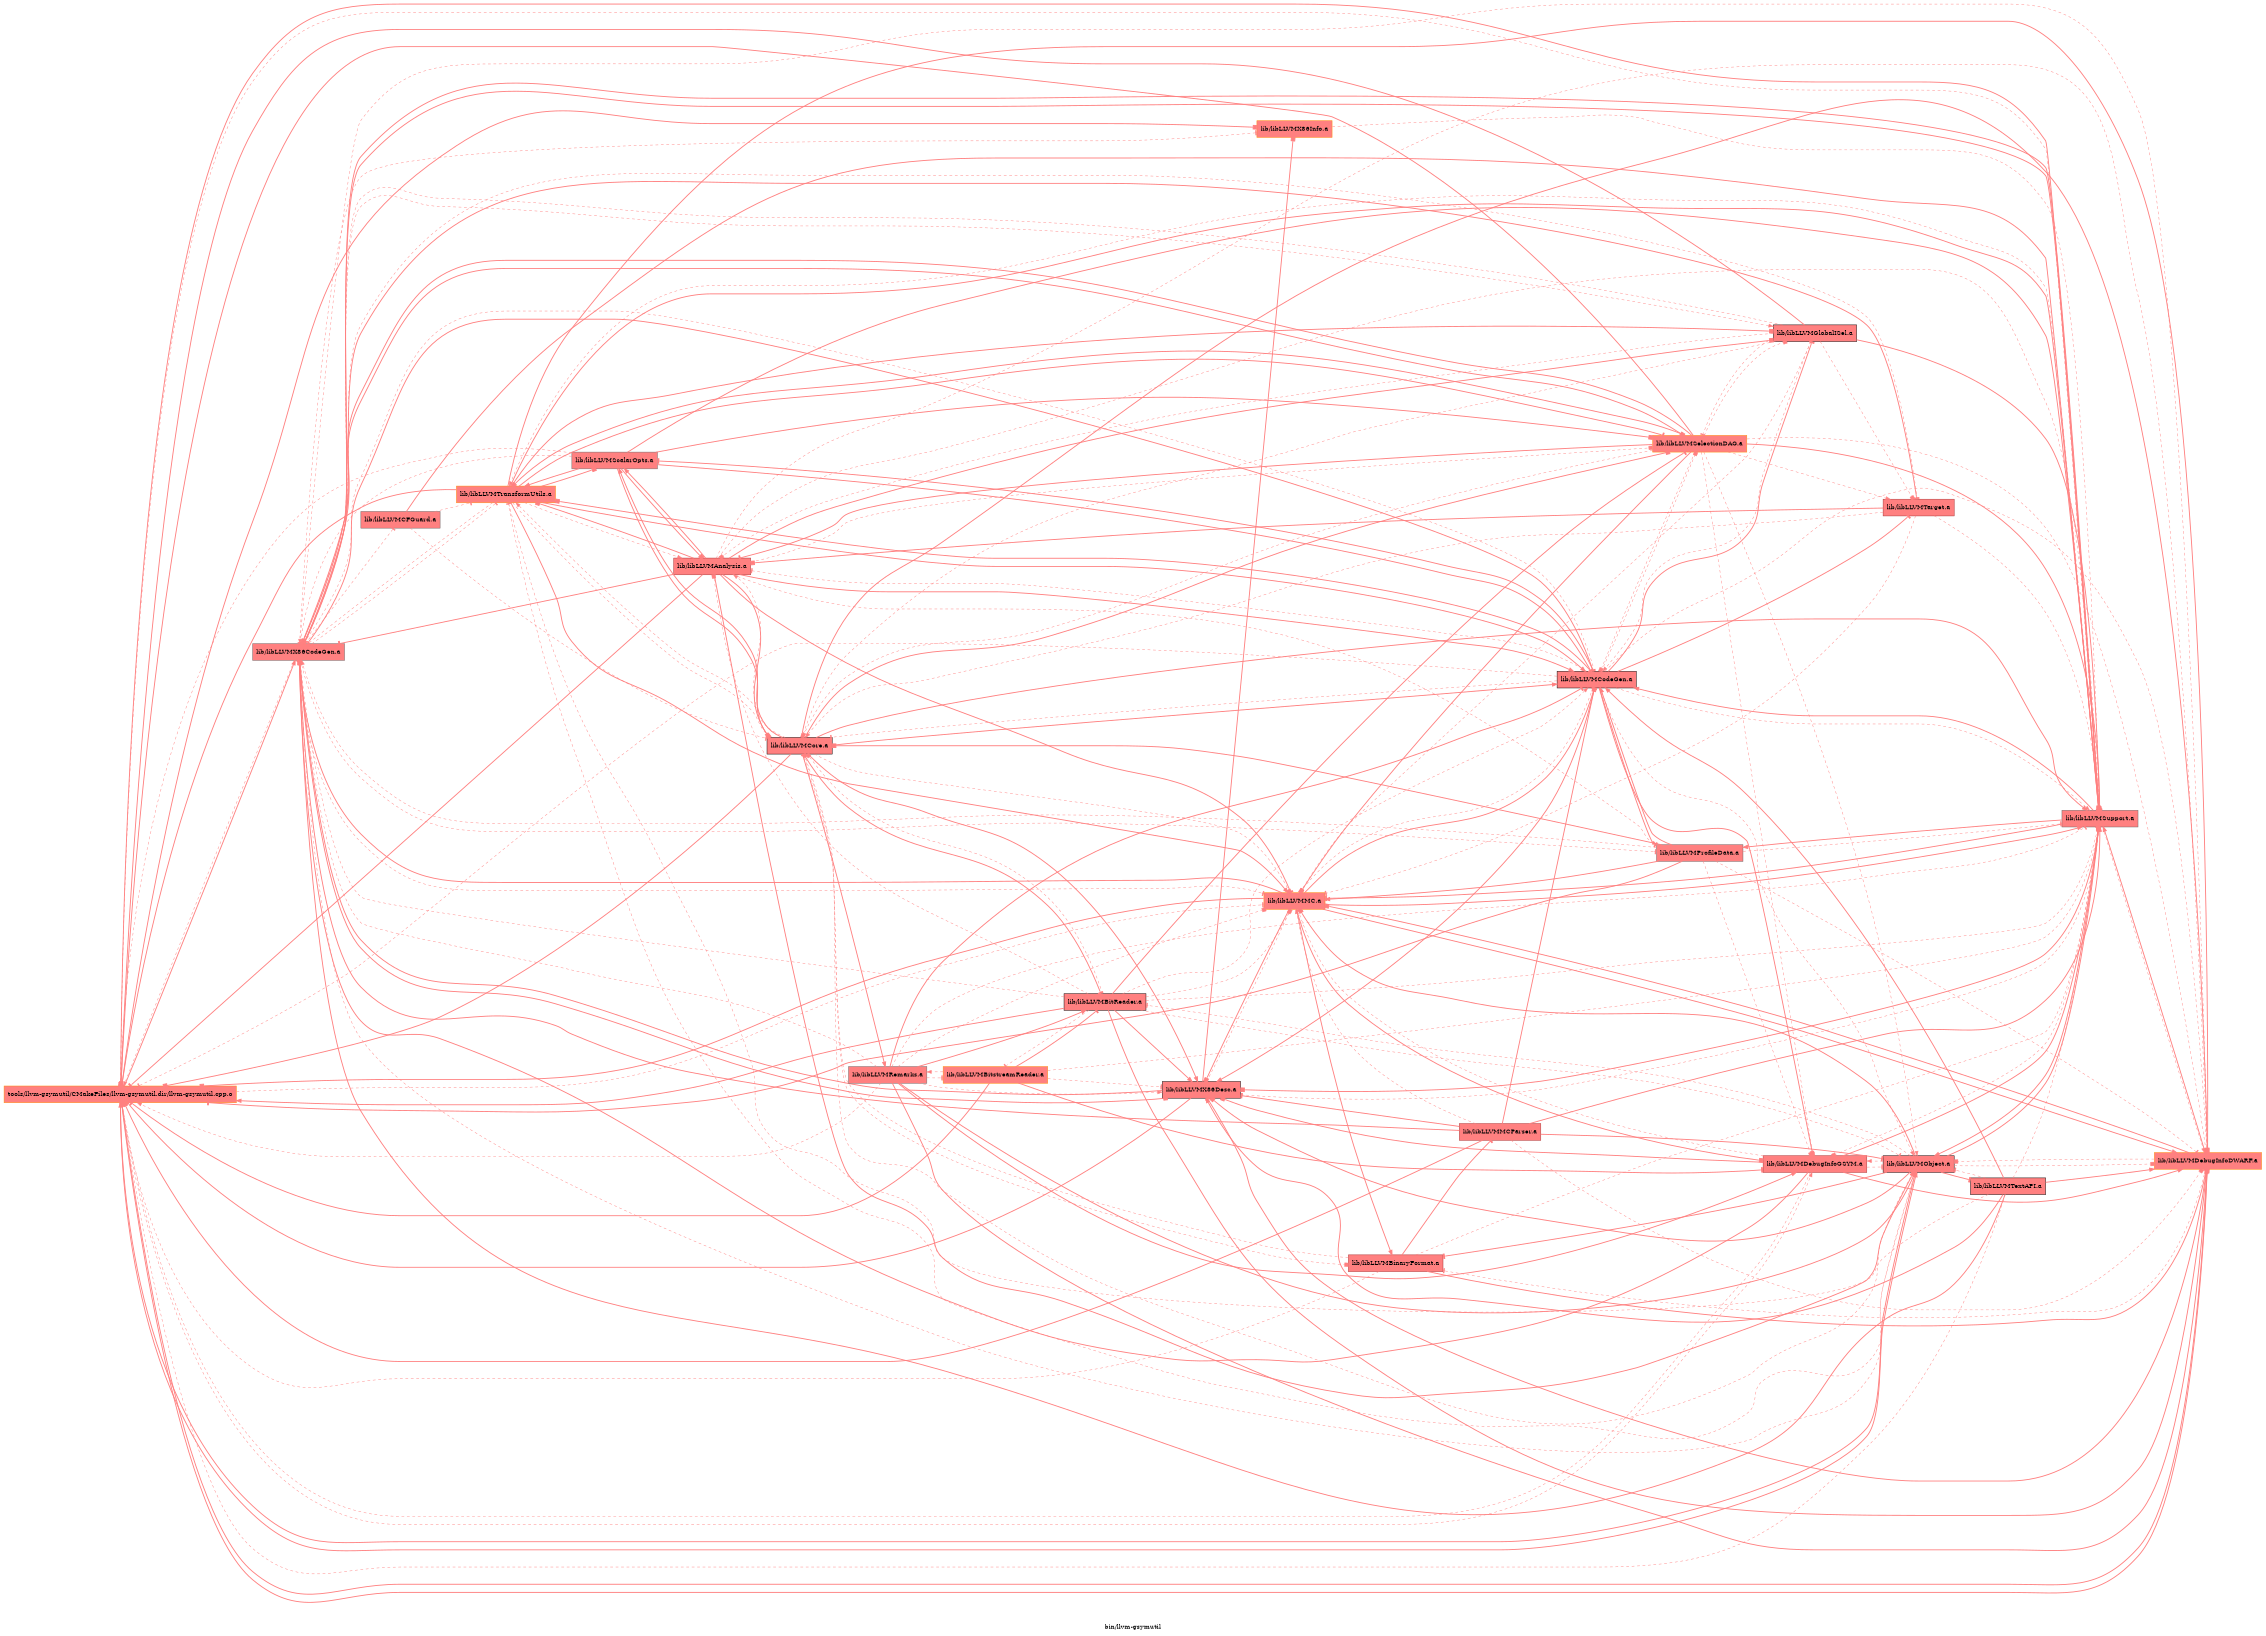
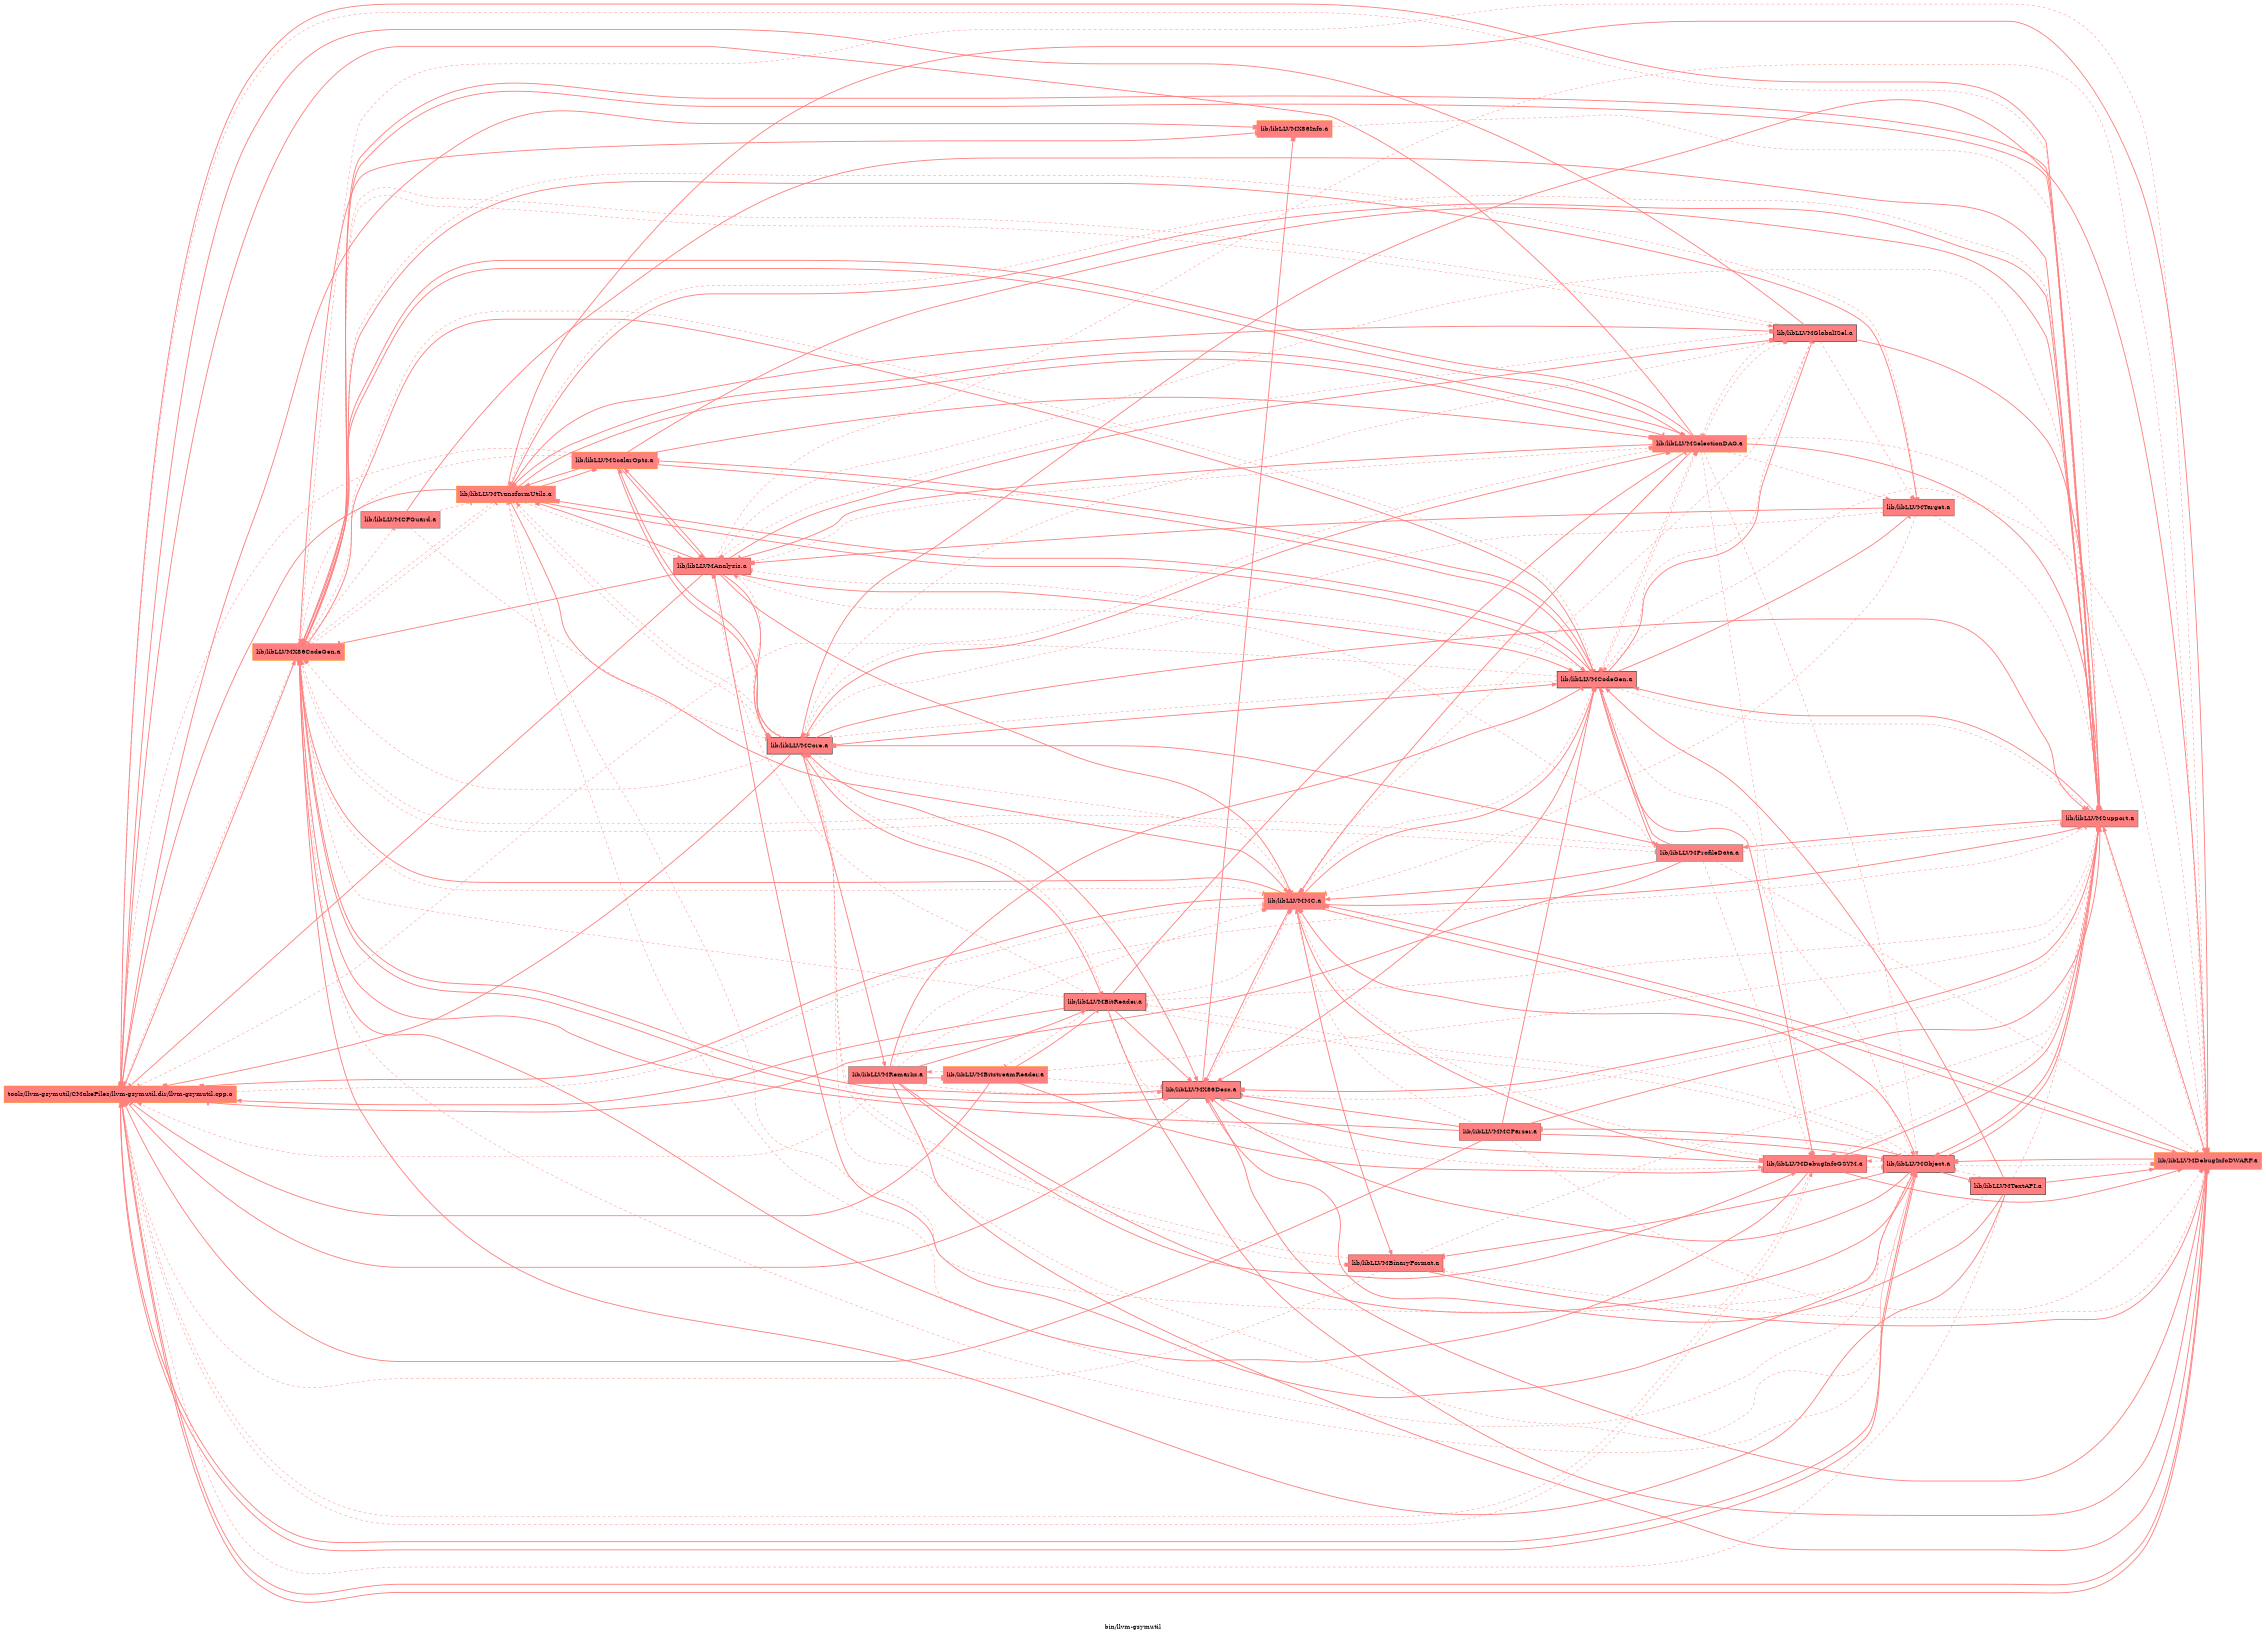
(570, 149) -> (570, 149)
(615, 460) -> (615, 460)
(299, 652) -> (299, 652)
(1318, 839) -> (1402, 1155)
(1696, 879) -> none
(493, 954) -> (524, 789)
(934, 1078) -> (934, 1078)
(2057, 1160) -> (2057, 1160)
(1443, 1197) -> (1723, 1134)
